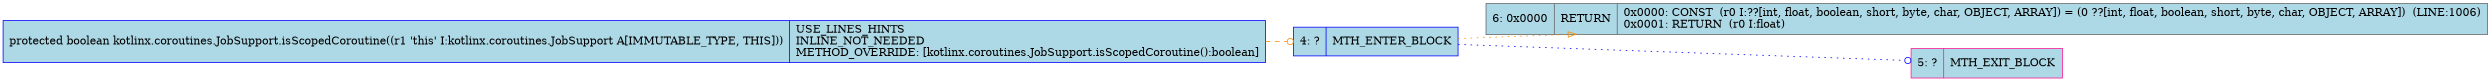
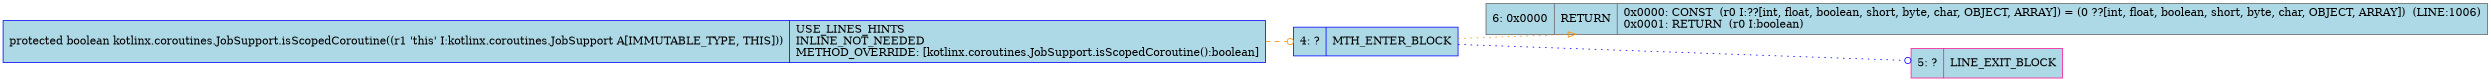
(1706, 24) -> (1715, 24)
(2003, 63) -> (2003, 63)
